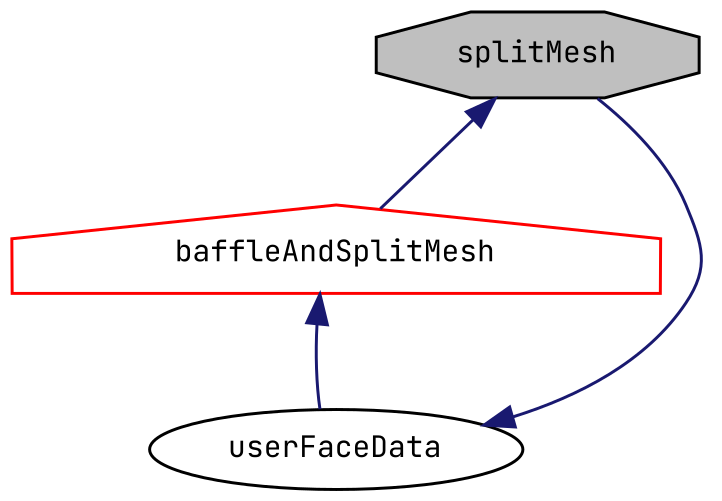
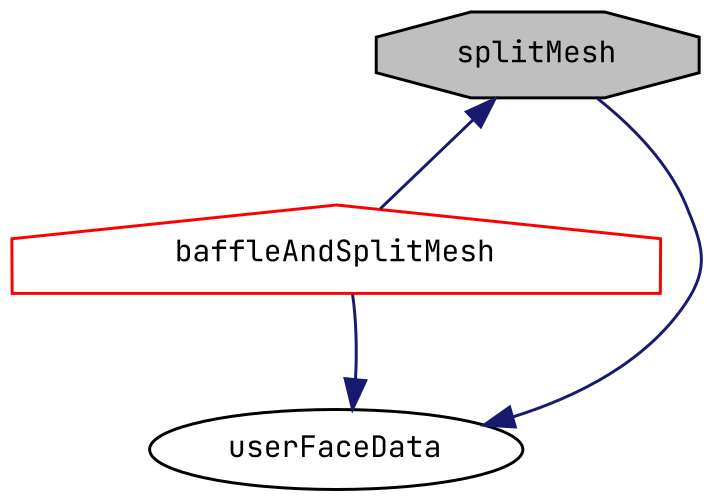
(316, 367) -> (356, 337)
